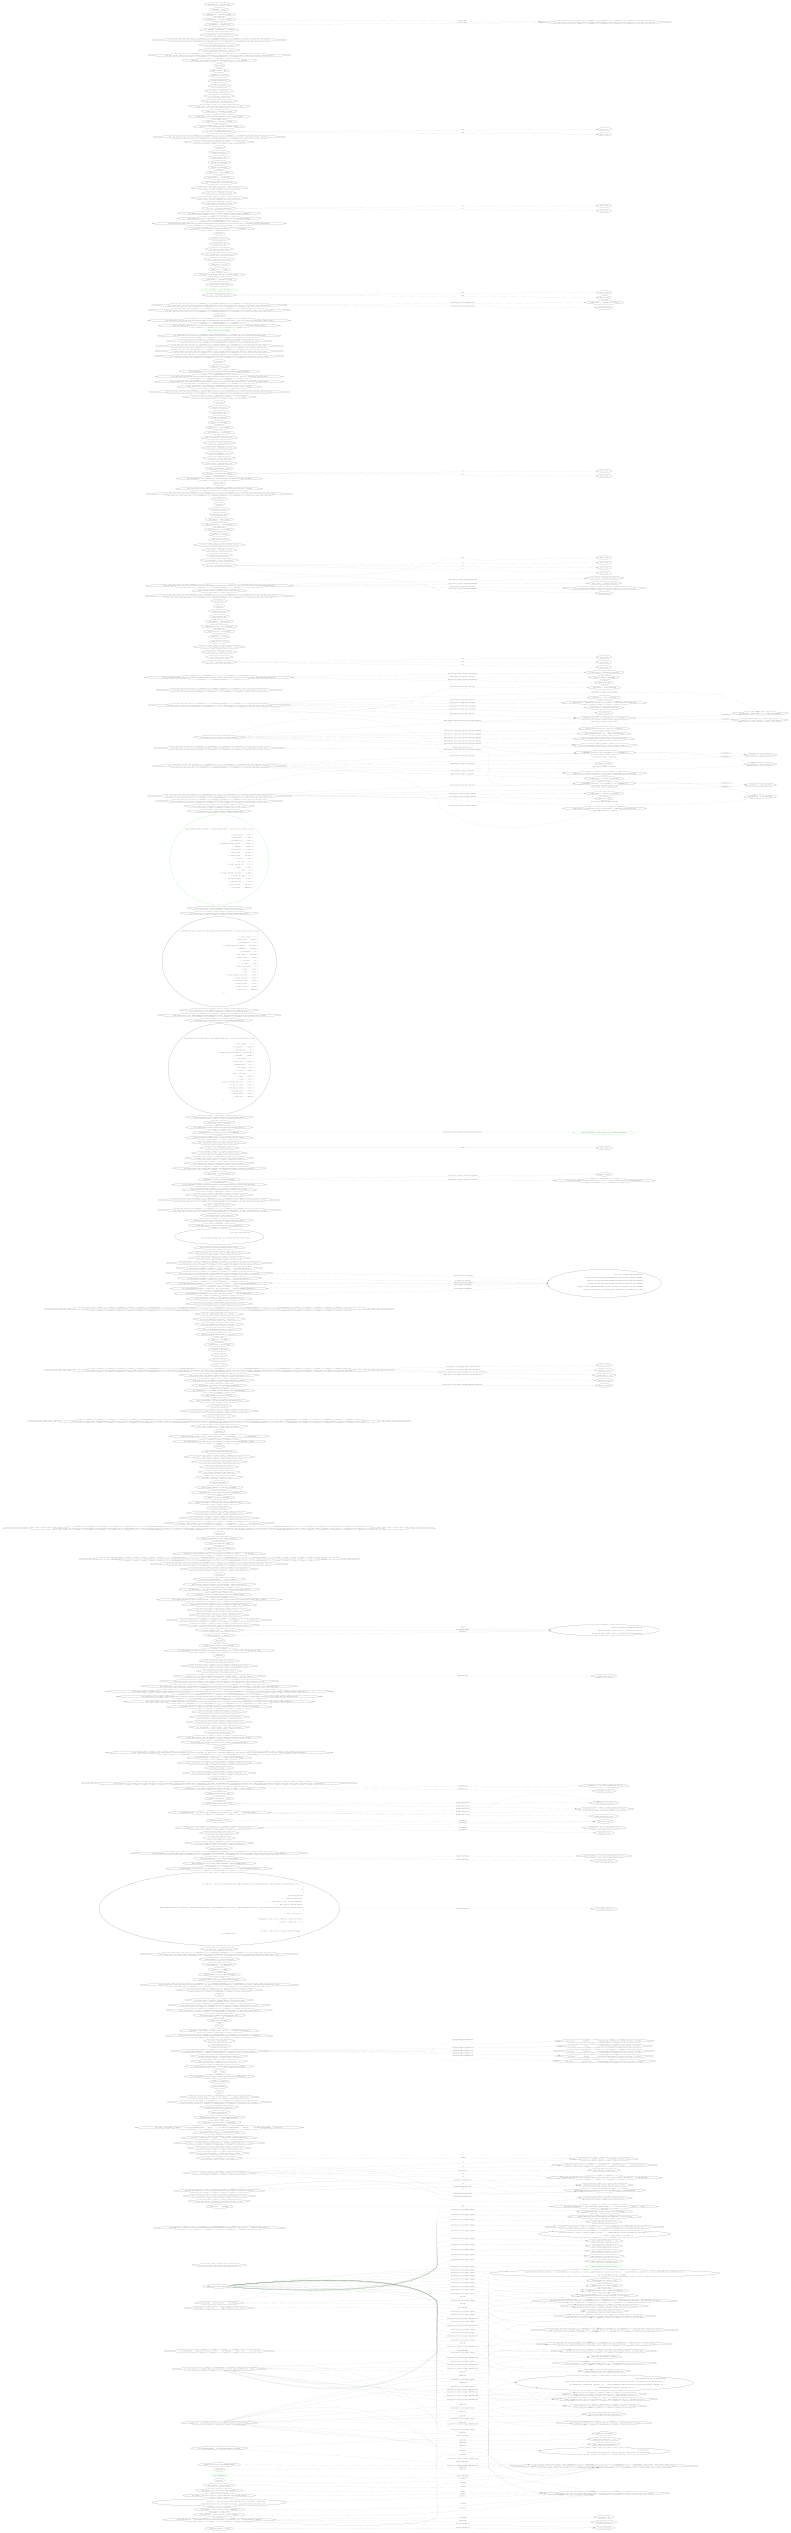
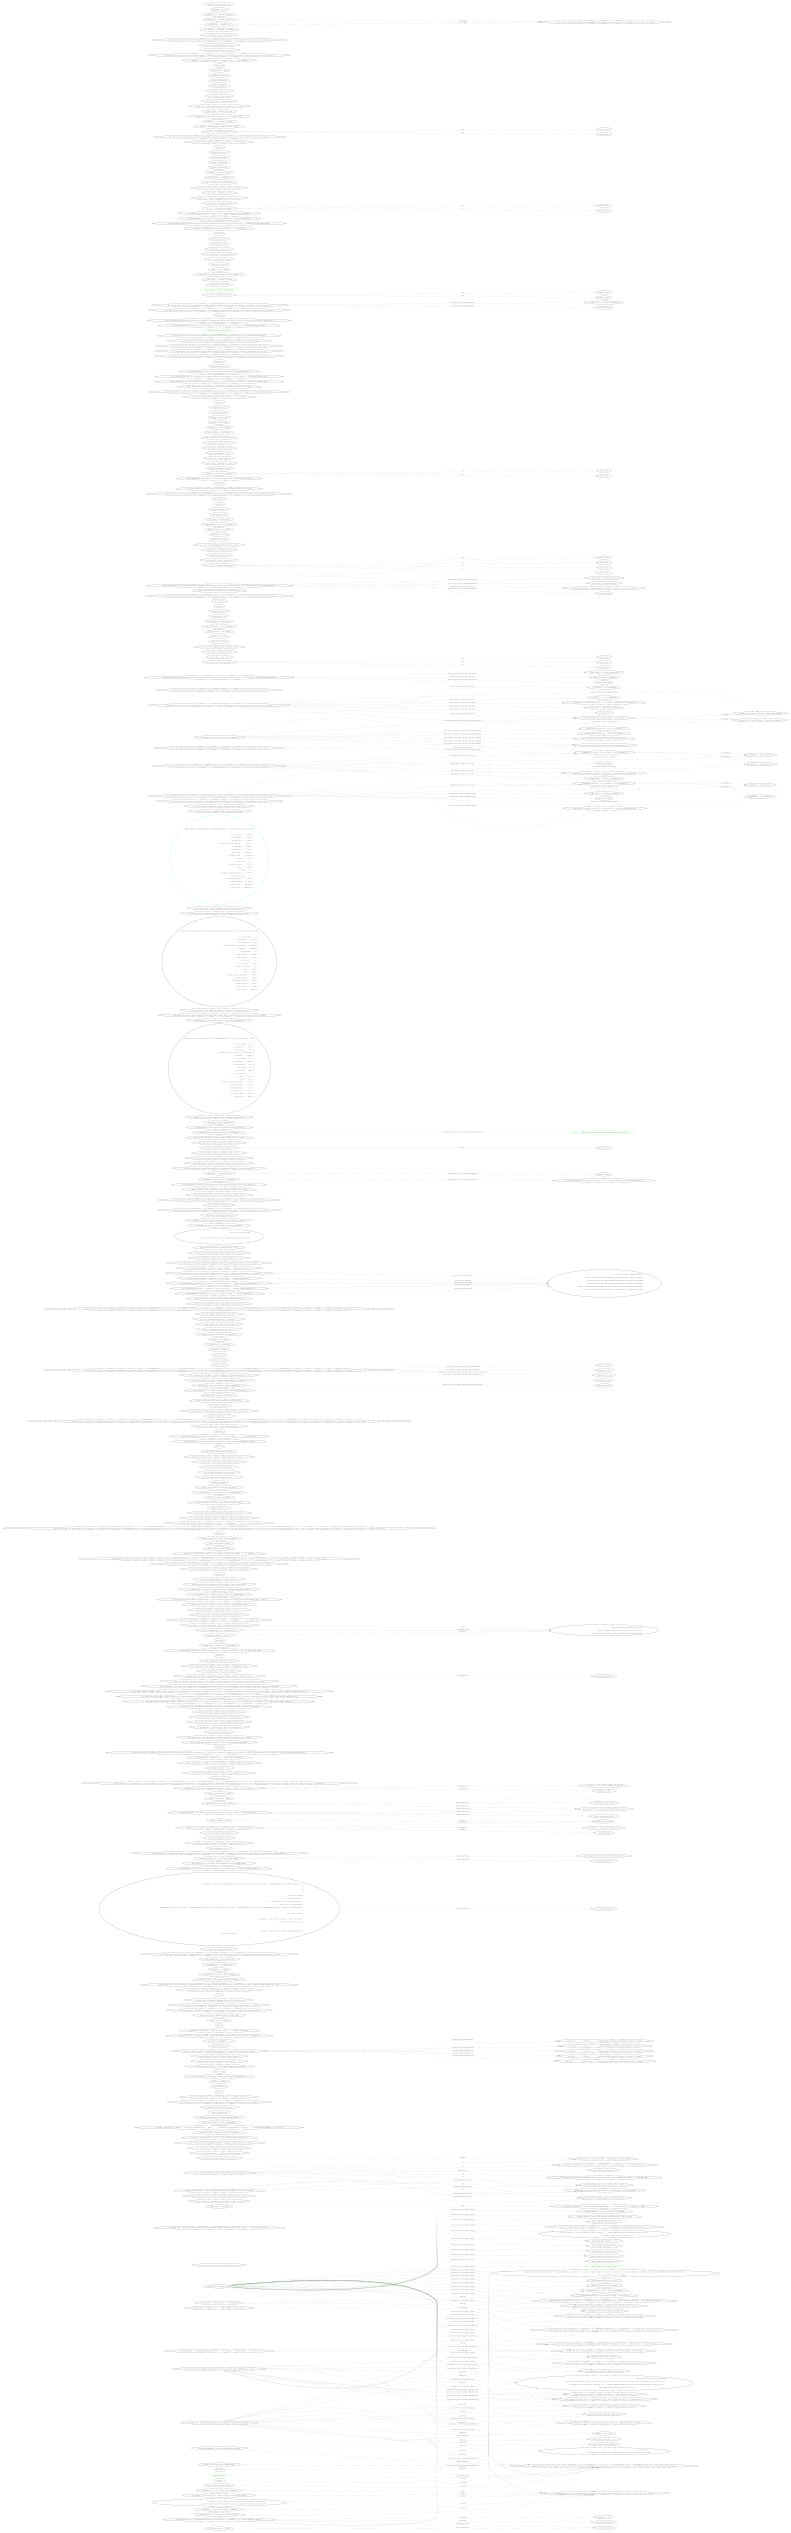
(418, 1177) -> (416, 1174)
